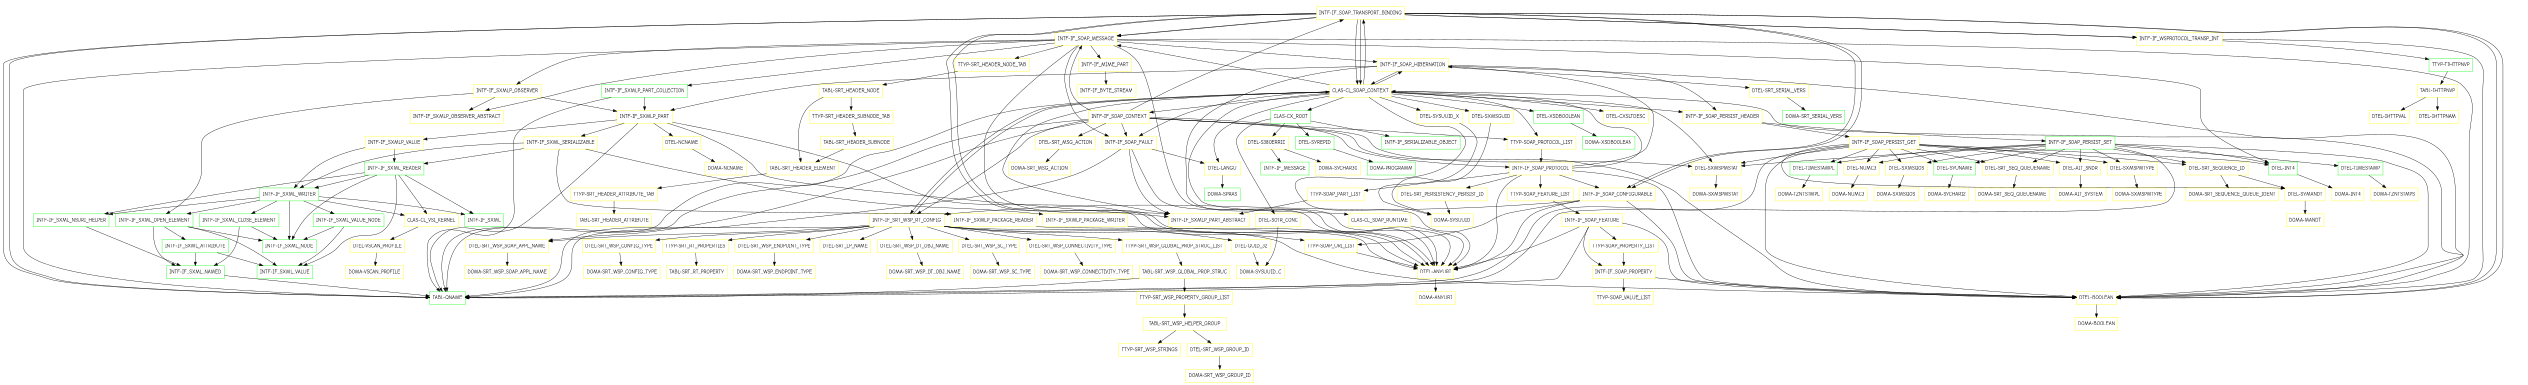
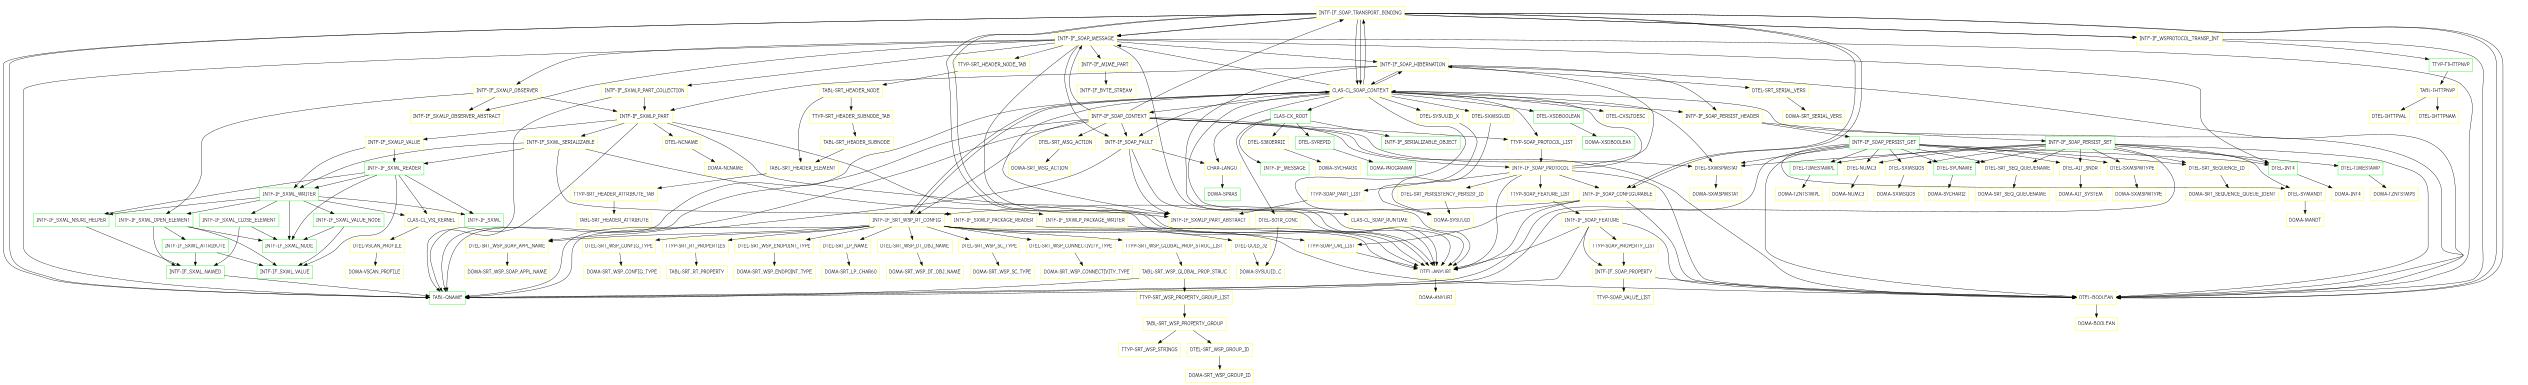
(645, 91) -> (645, 91)
(1814, 117) -> (1814, 117)
(1884, 143) -> (1884, 143)
(1275, 154) -> (1242, 136)
(1222, 169) -> (1222, 169)
(2260, 181) -> (2205, 152)
none -> (851, 272)
(1185, 324) -> (1185, 324)
